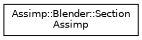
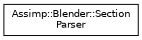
(71, 20) -> (71, 20)
